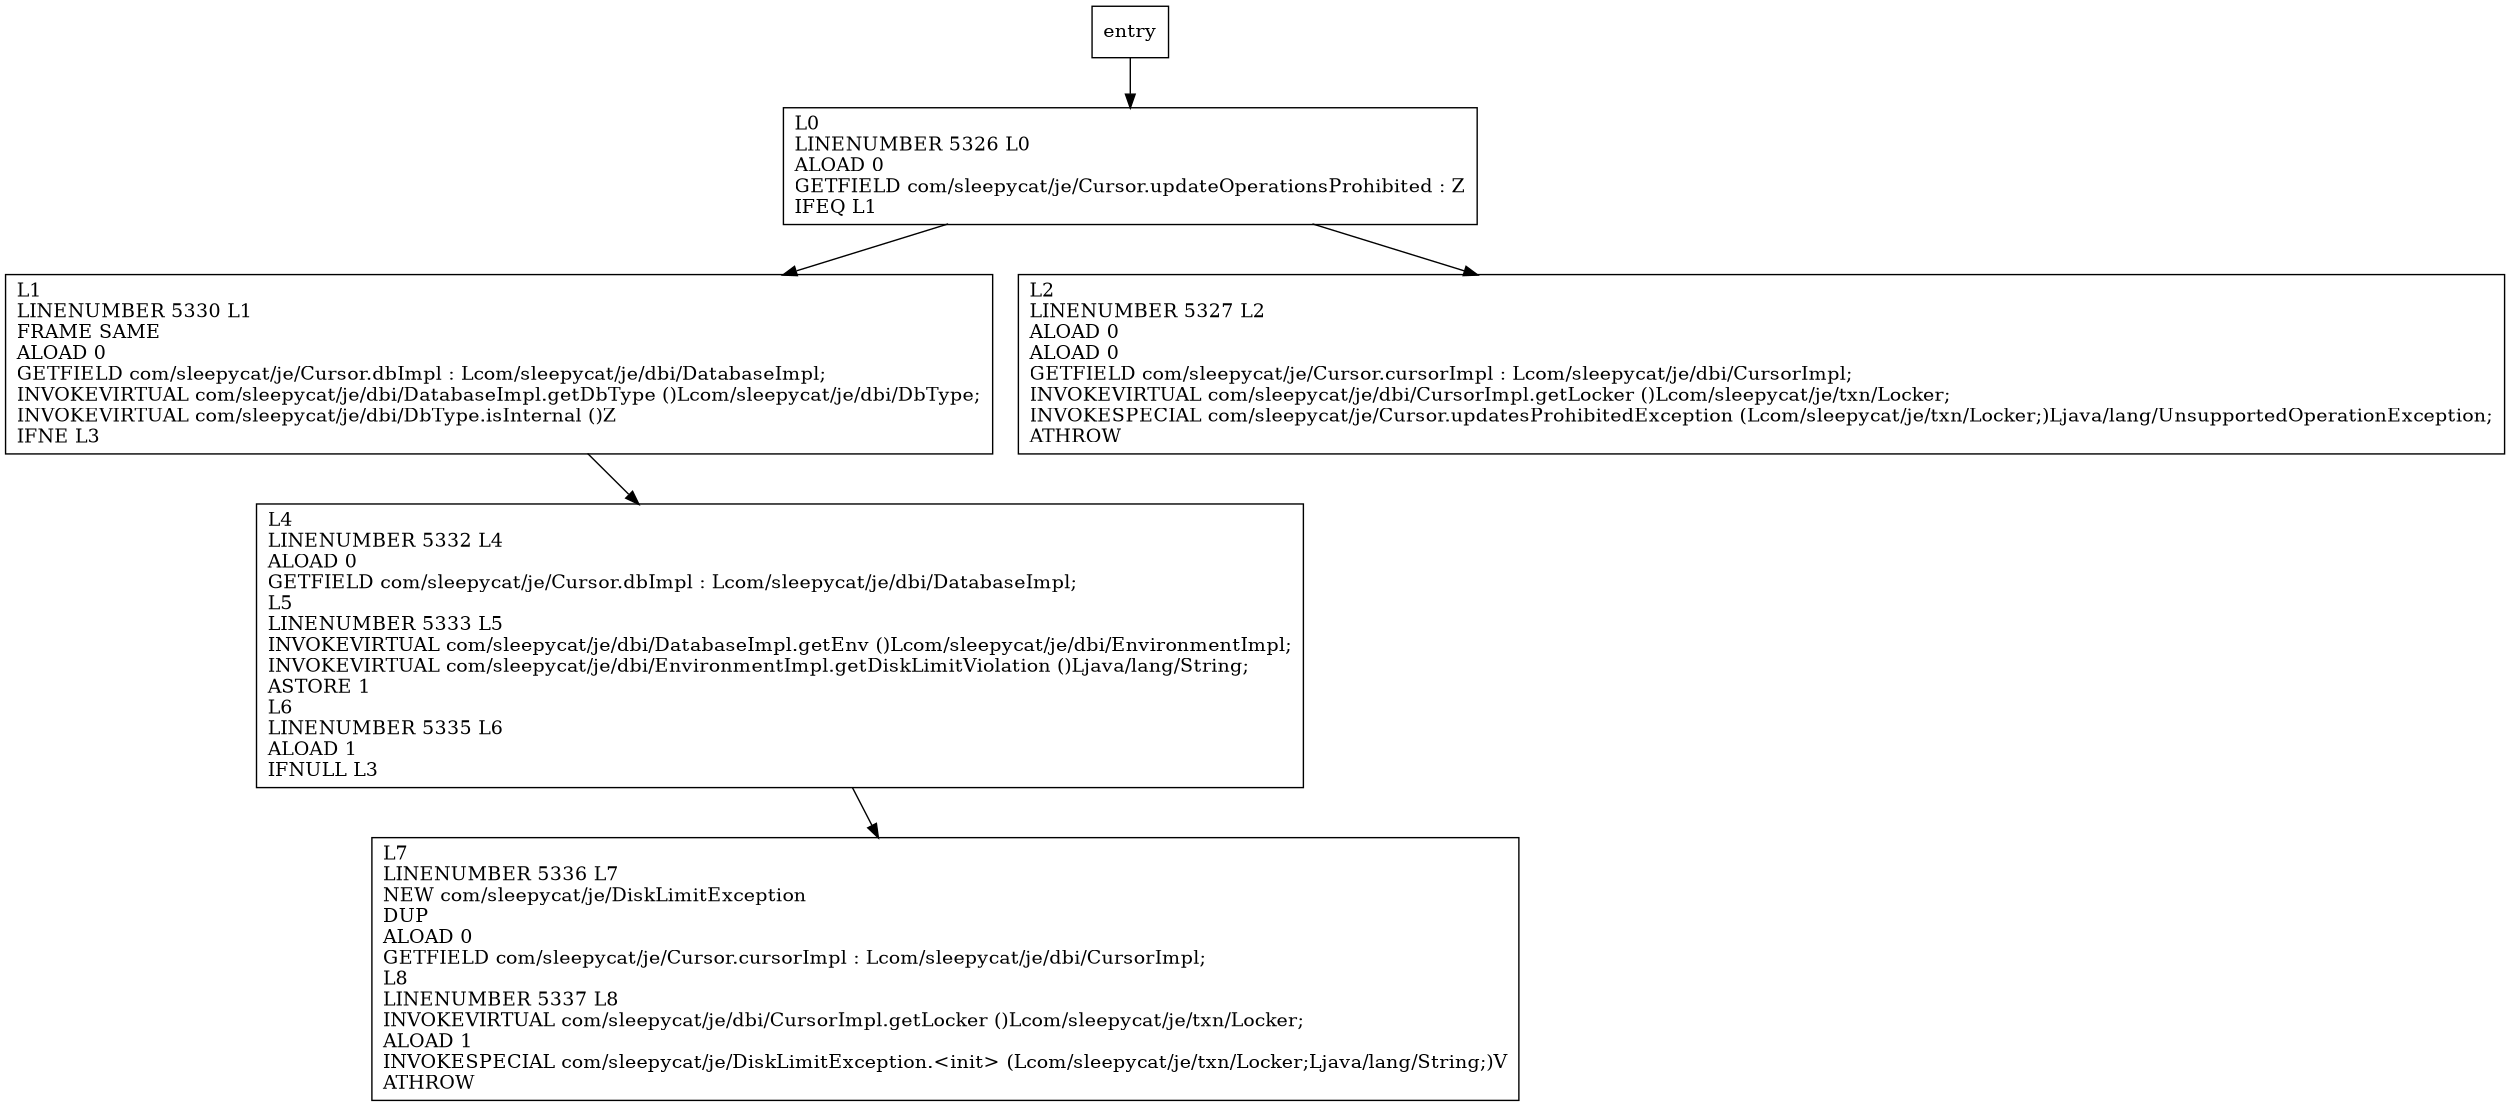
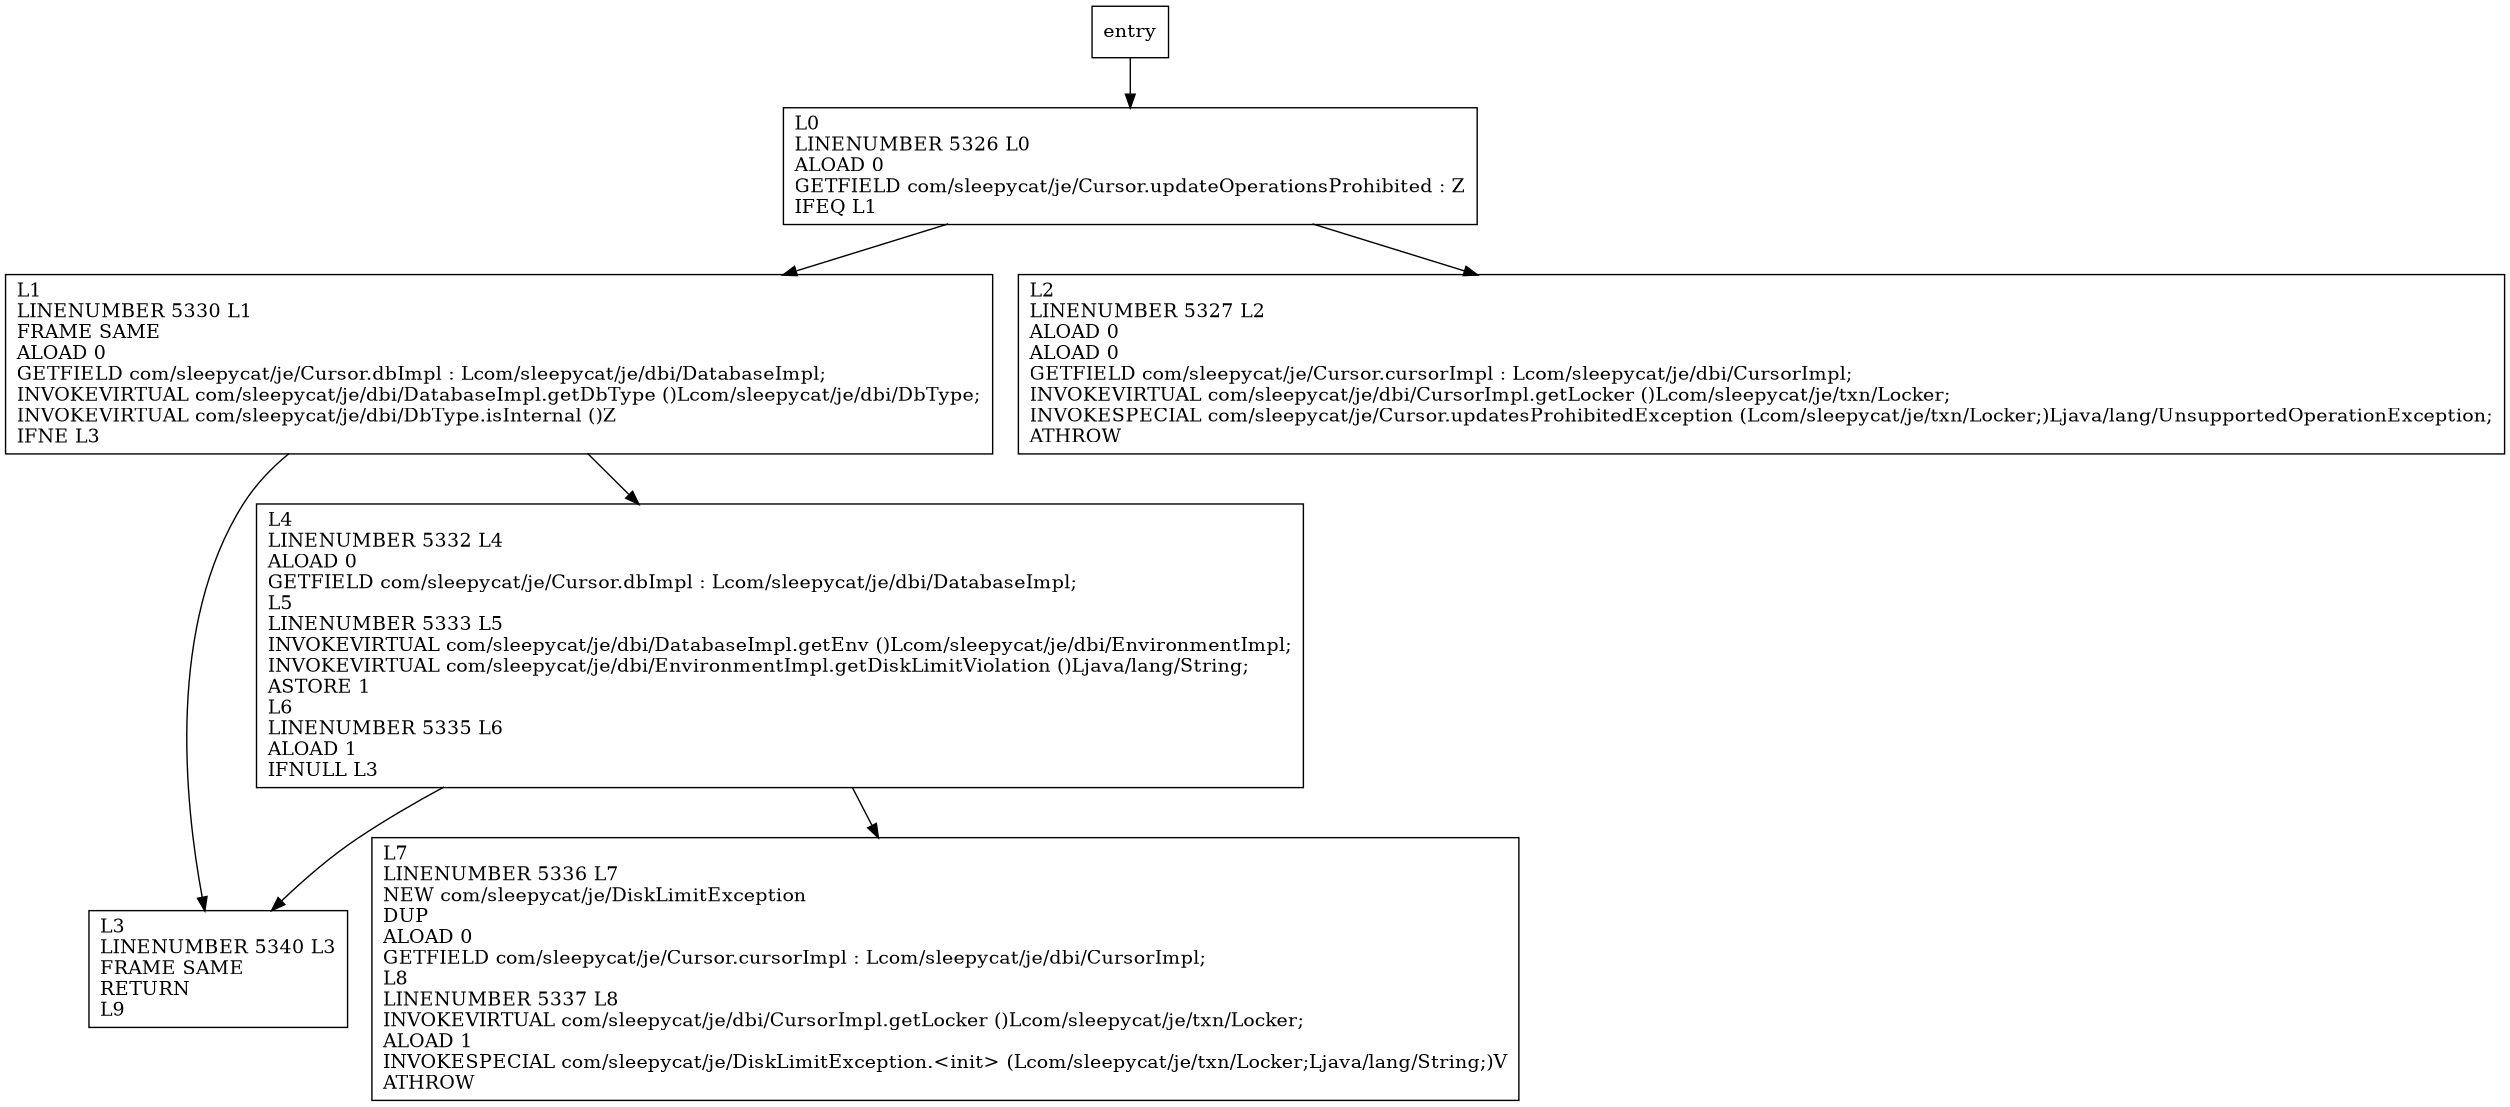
none -> (218, 969)
